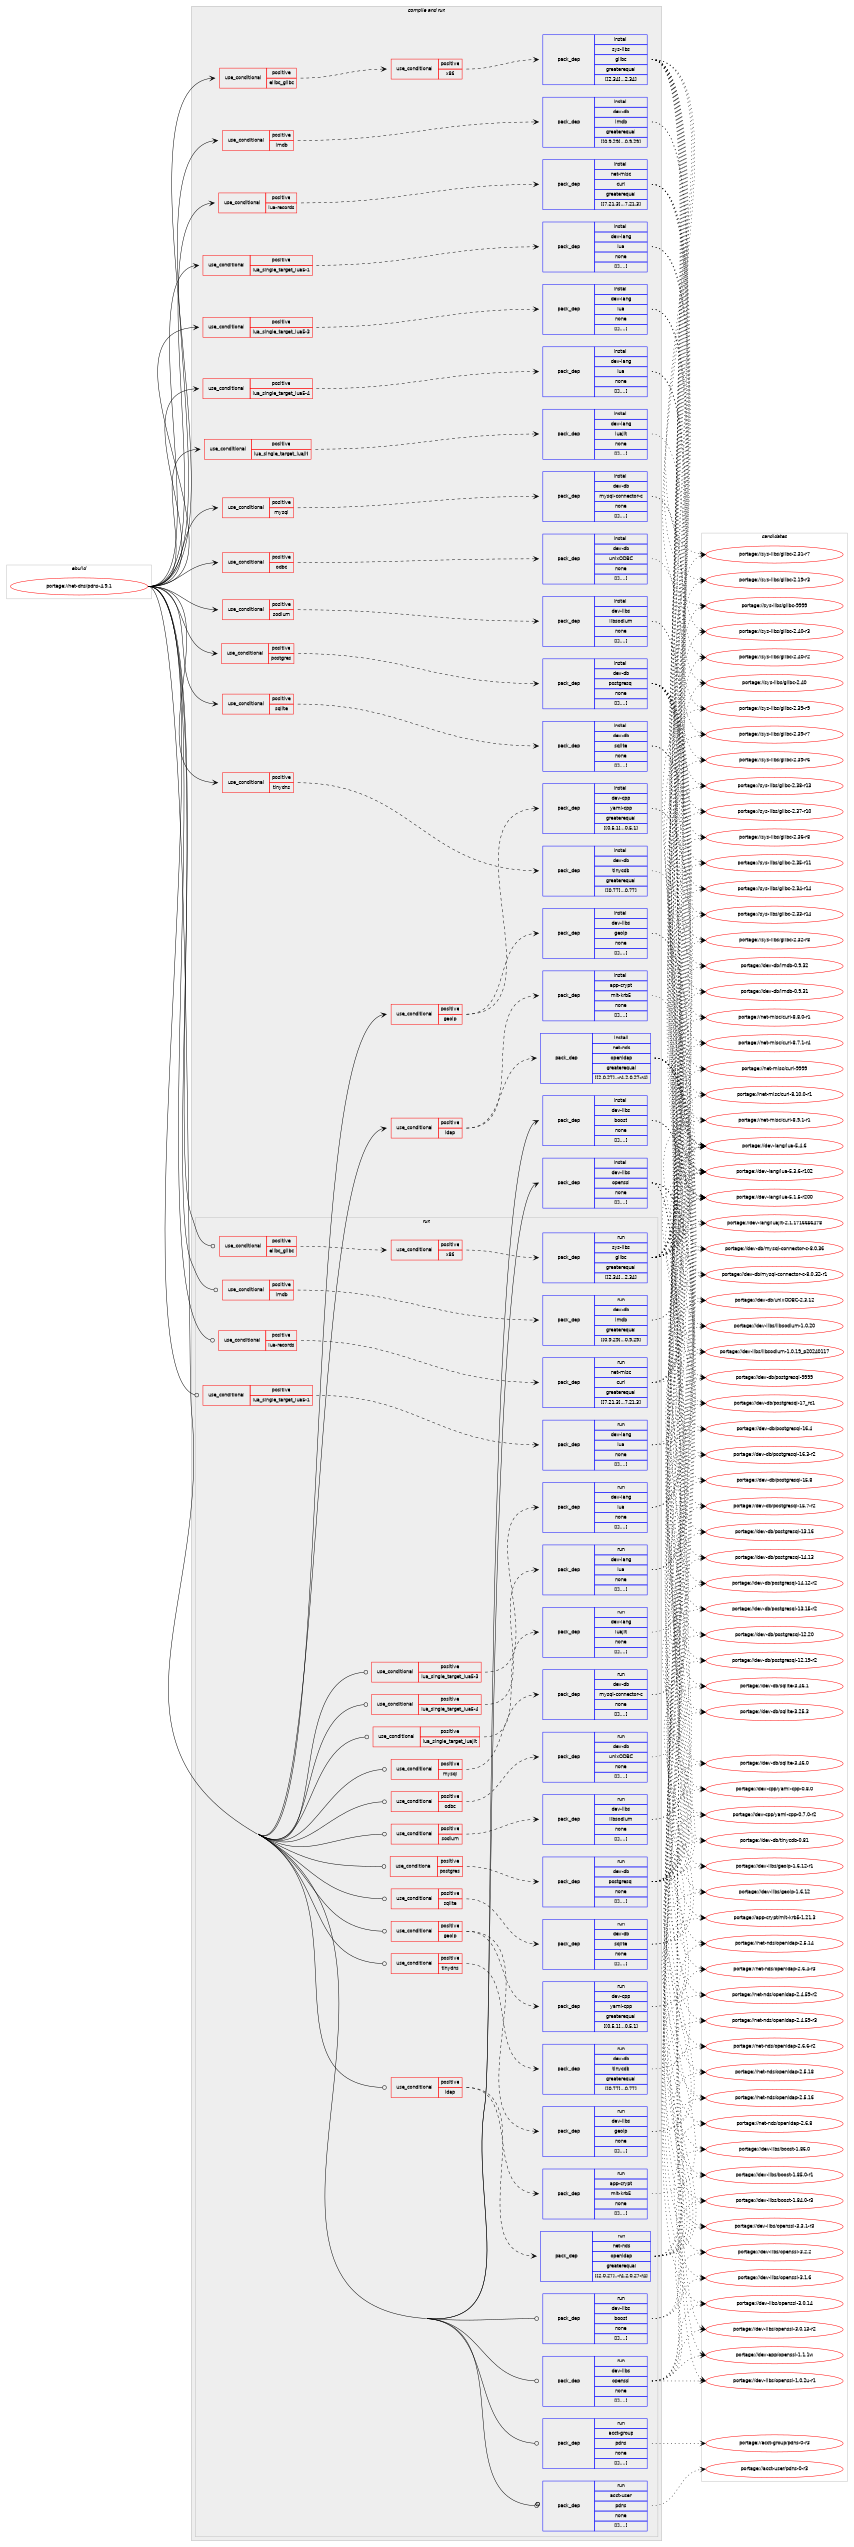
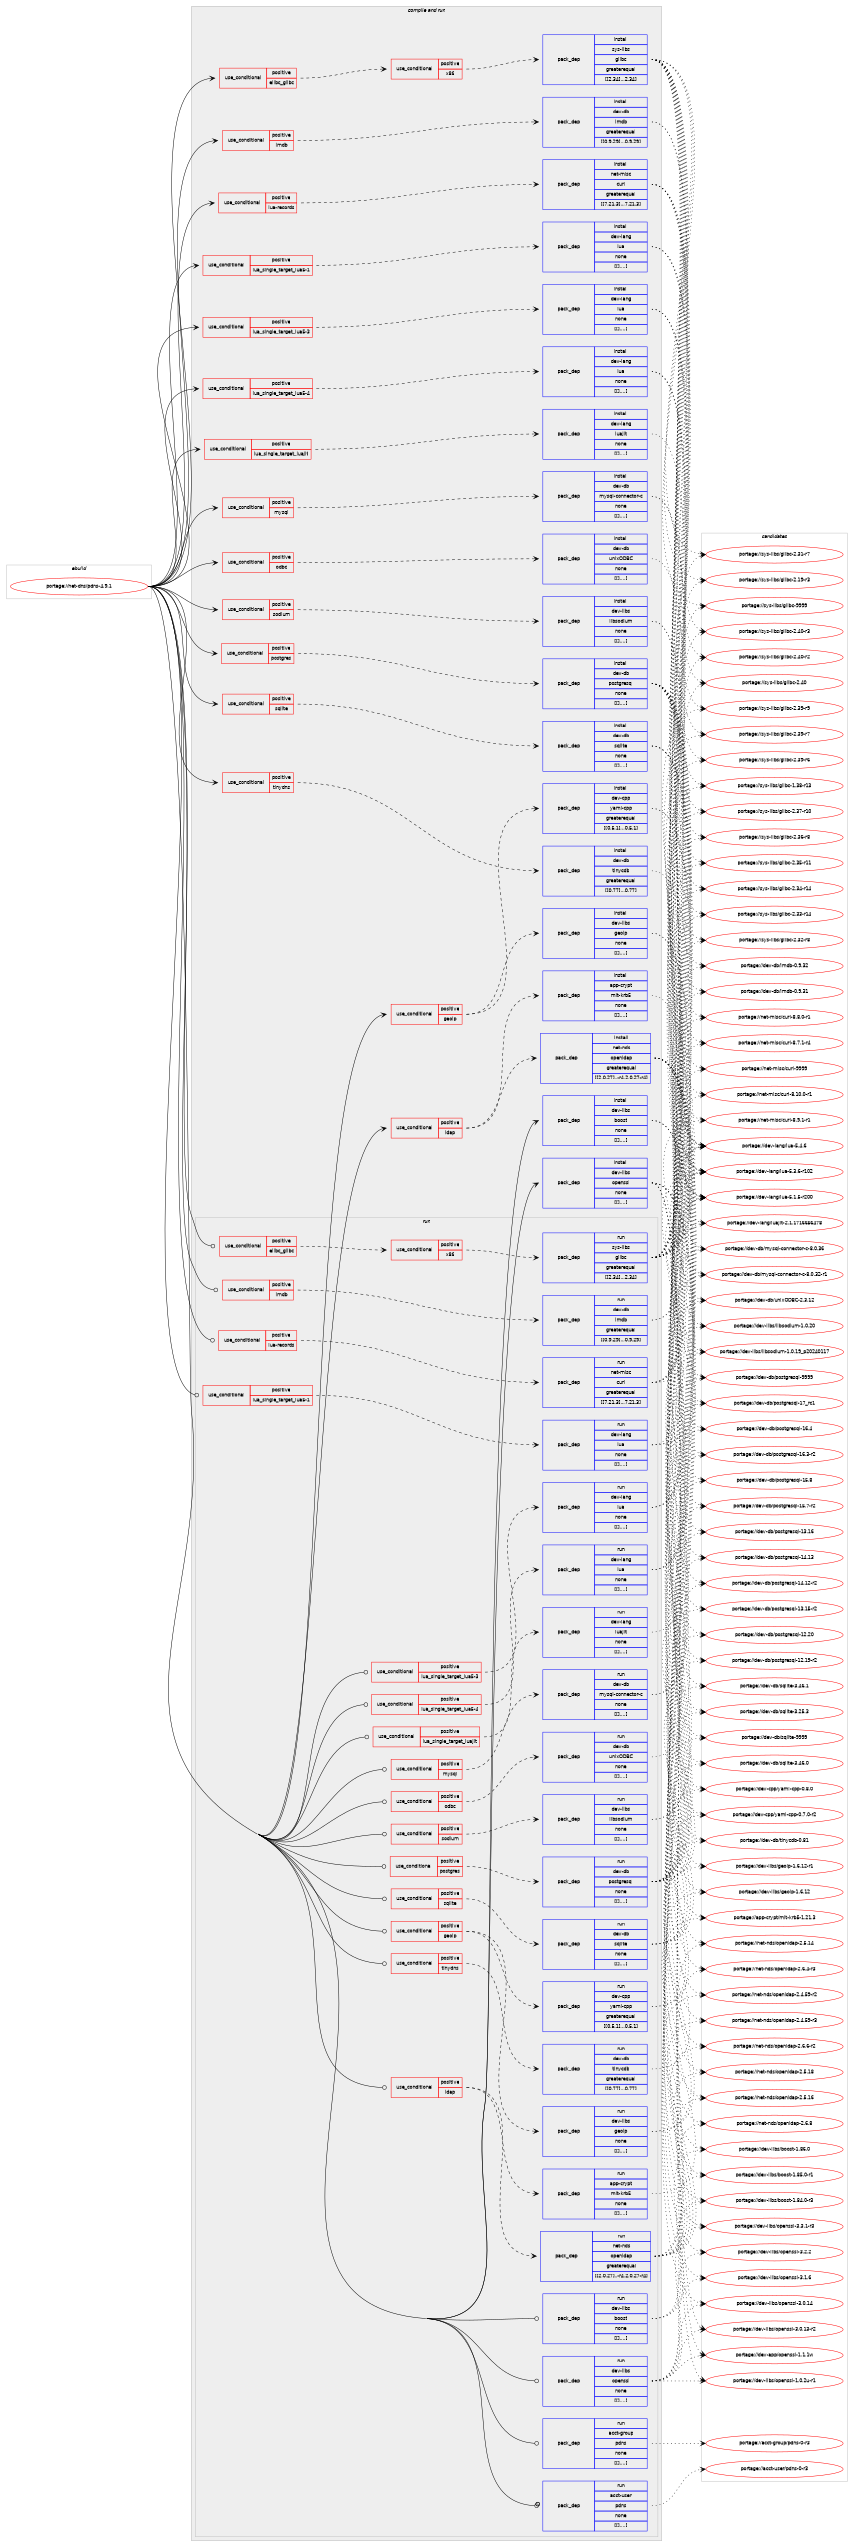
(775, 786) -> (775, 786)
none -> (775, 1738)
